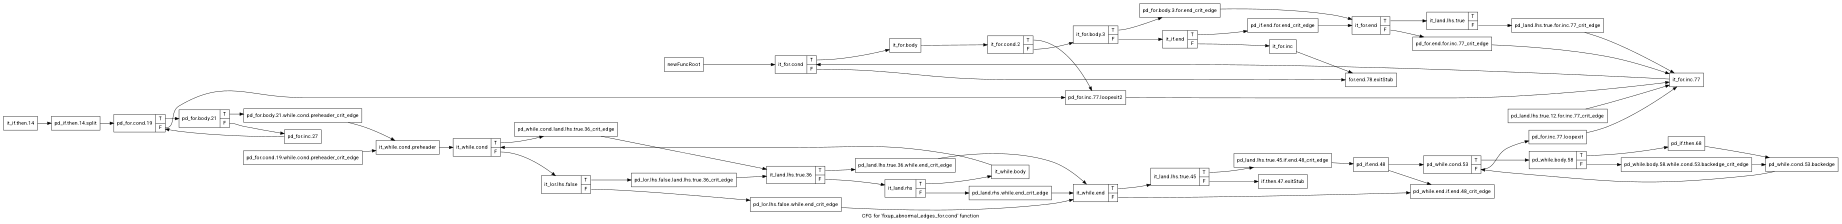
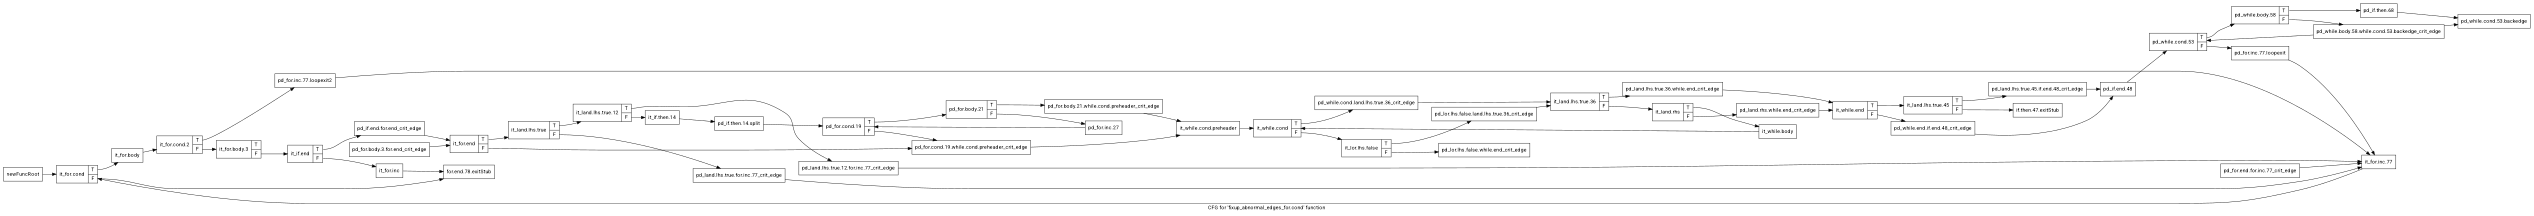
(1139, 26) -> none
(1405, 33) -> (698, 150)
(605, 98) -> (904, 135)
none -> (602, 113)
(1408, 177) -> (2048, 132)
(1630, 182) -> (2262, 38)
(956, 210) -> none
